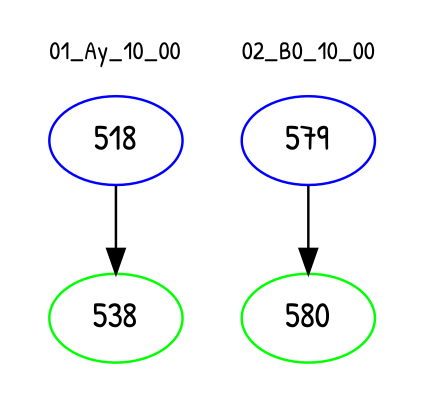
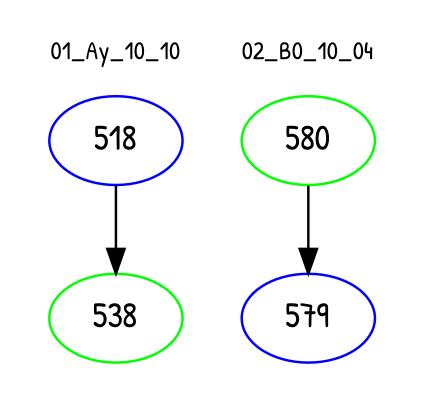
(116, 53) -> (116, 53)
(310, 53) -> (308, 53)
(308, 217) -> (308, 217)
